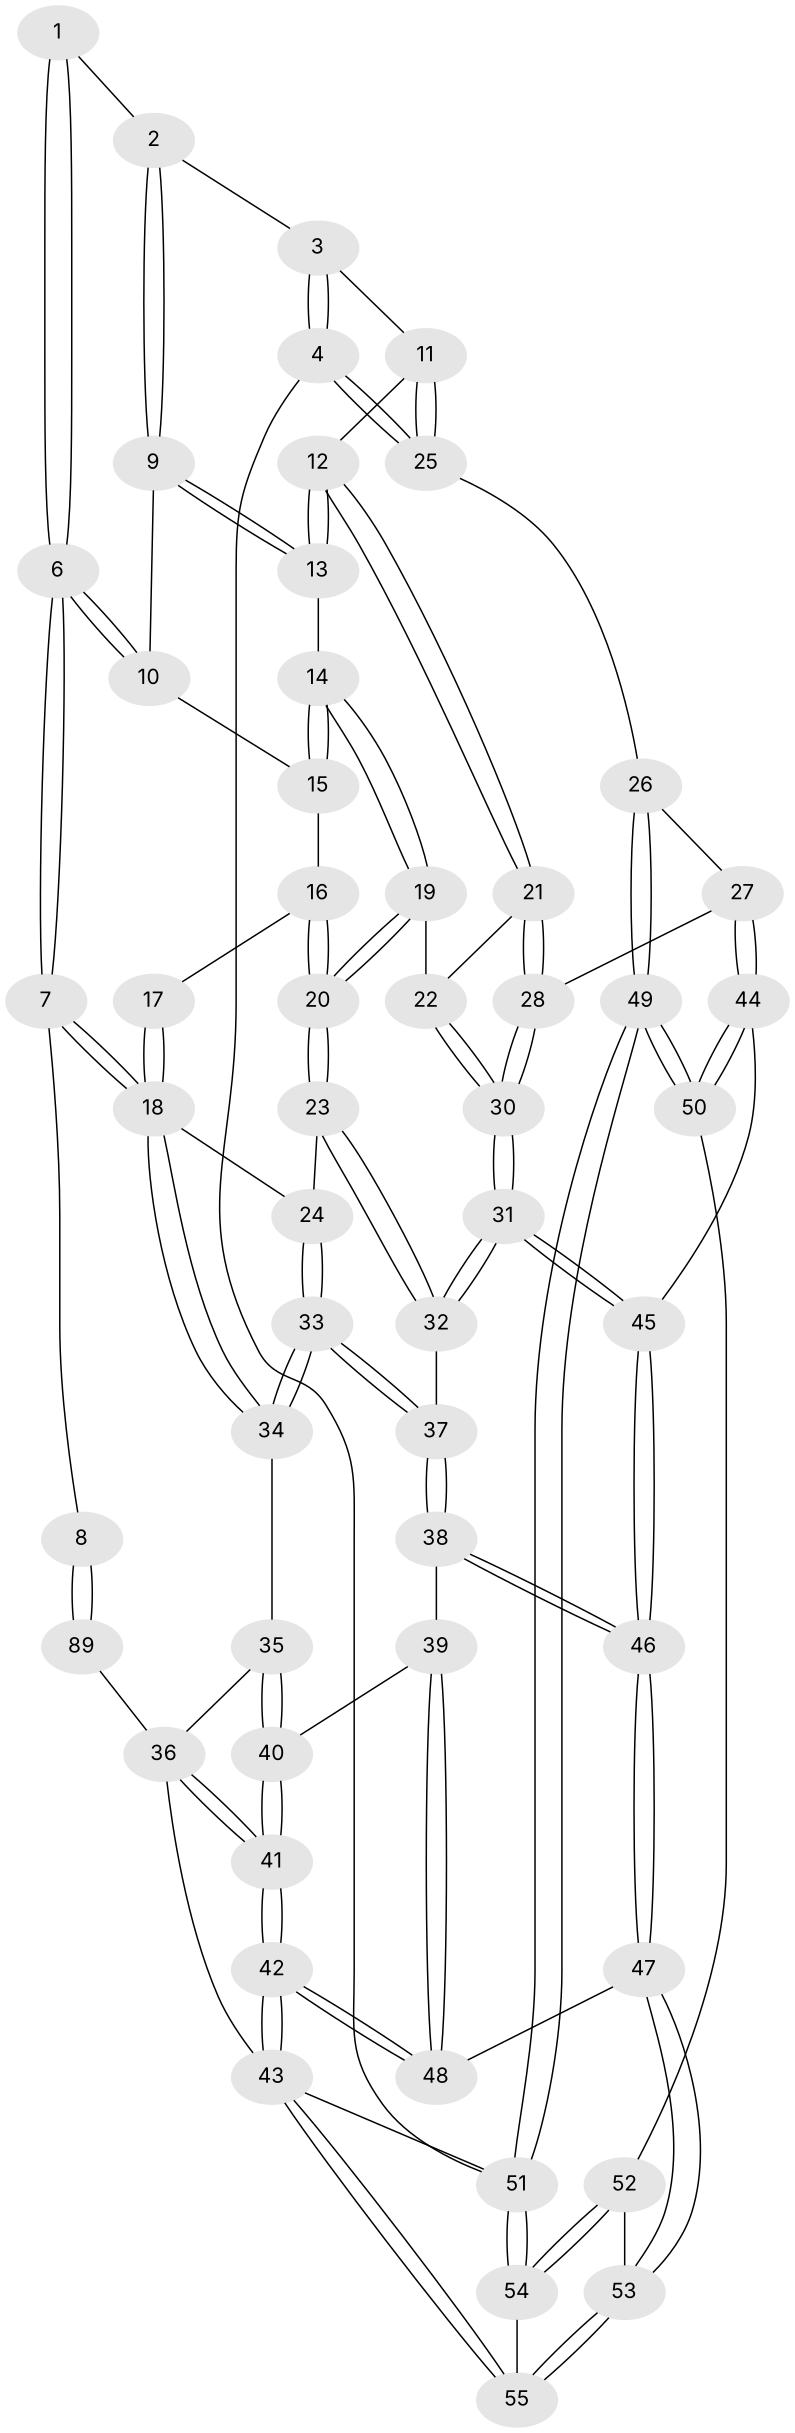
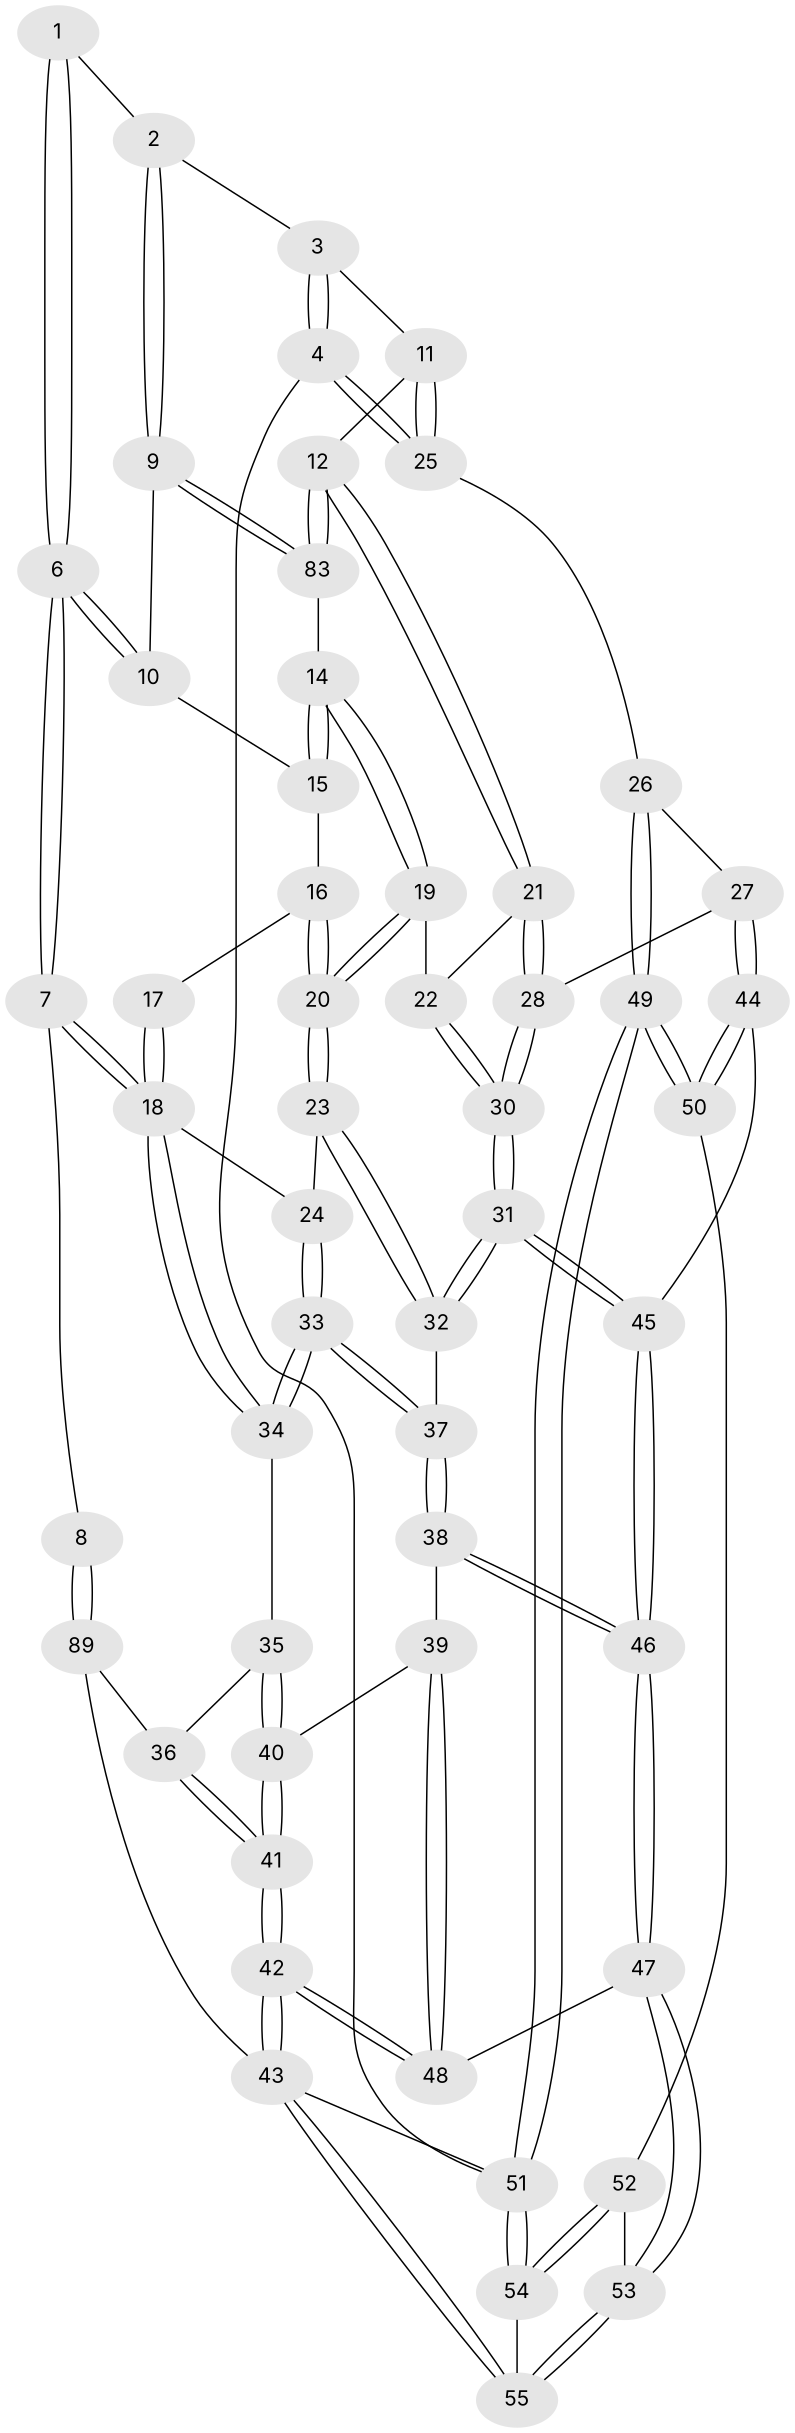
(318, 571) -> (318, 571)
(193, 1923) -> (138, 1878)
